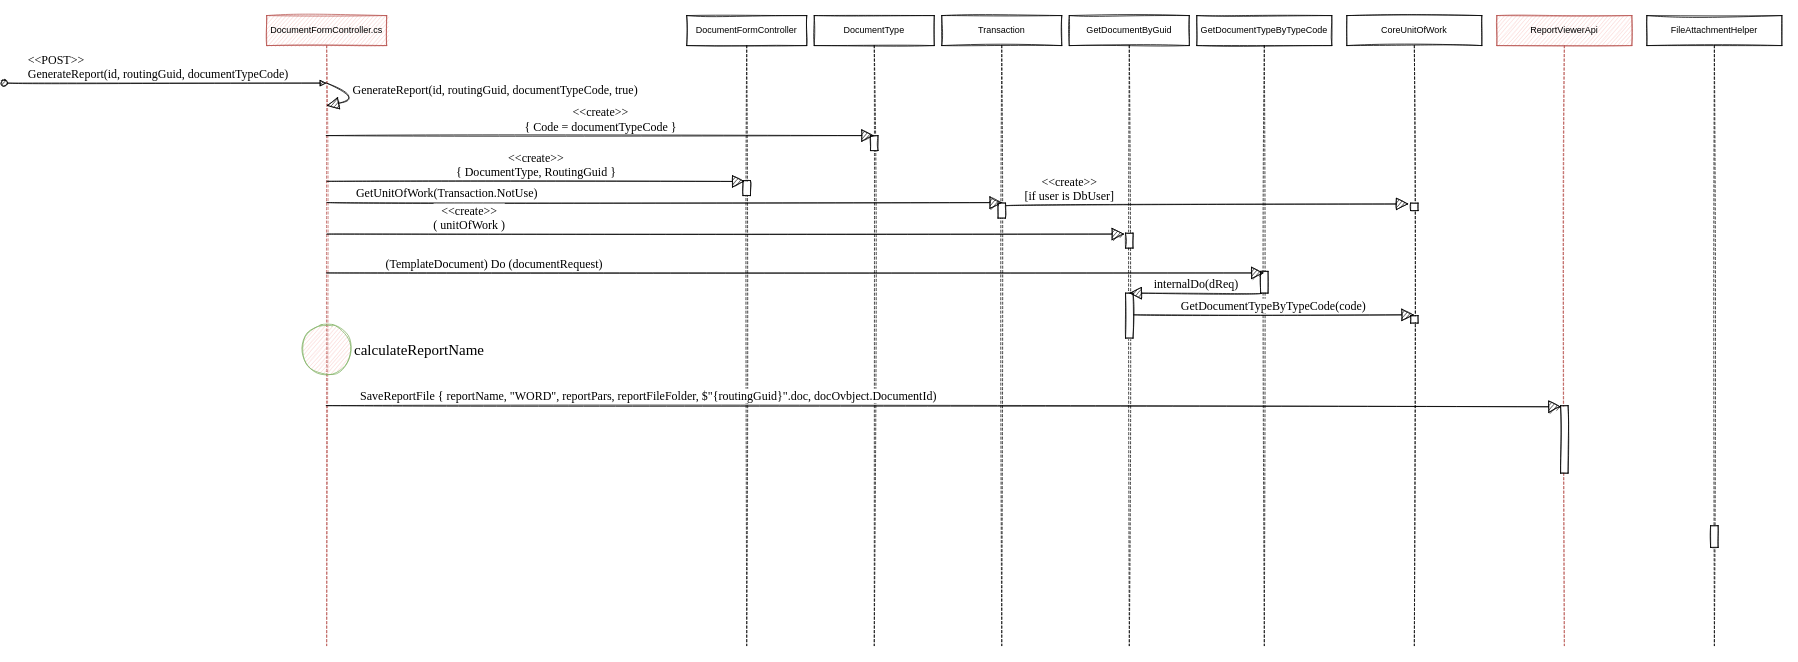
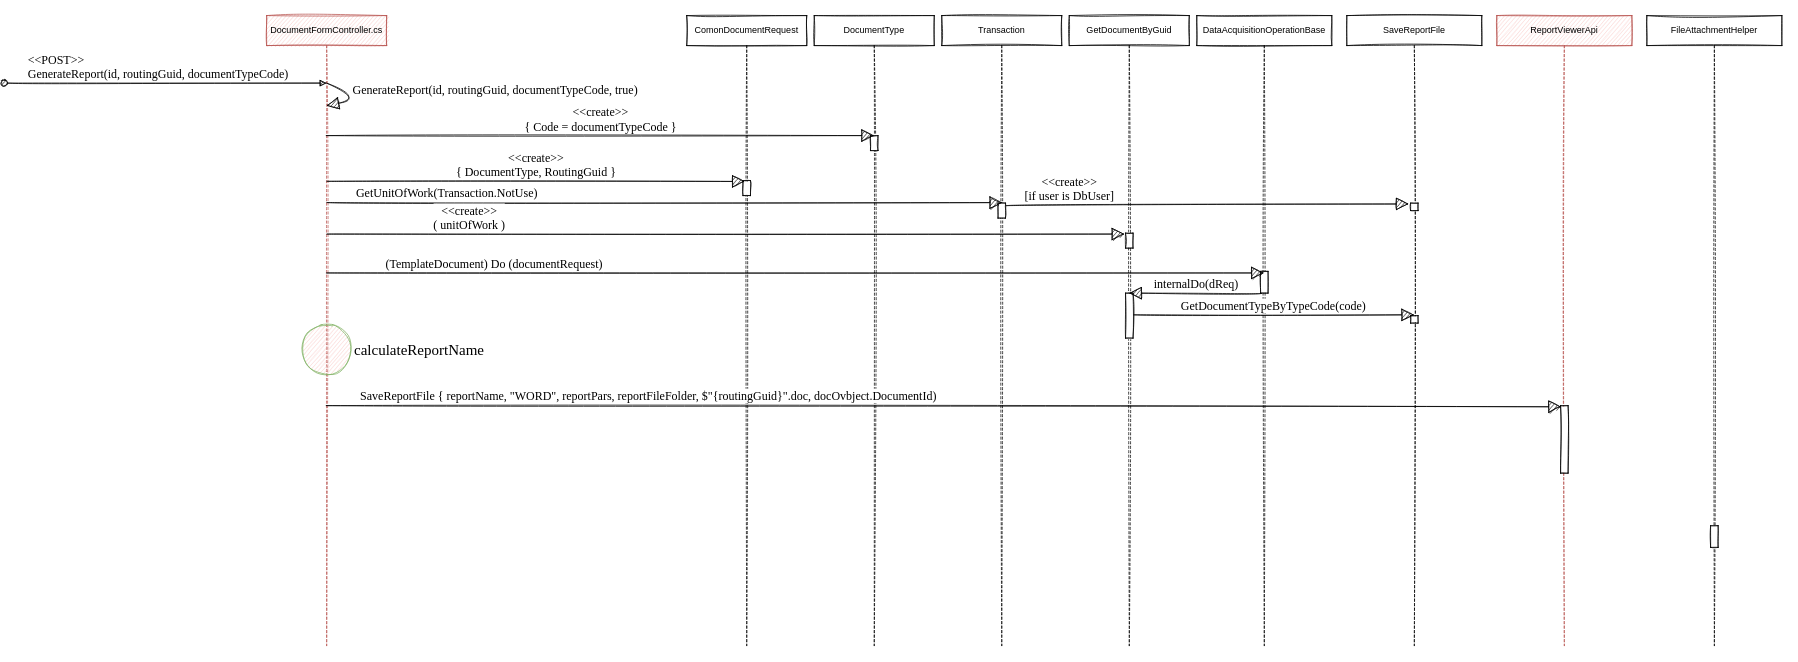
(747, 30) -> (747, 30)
(1264, 30) -> (1264, 30)
(1414, 30) -> (1414, 30)
